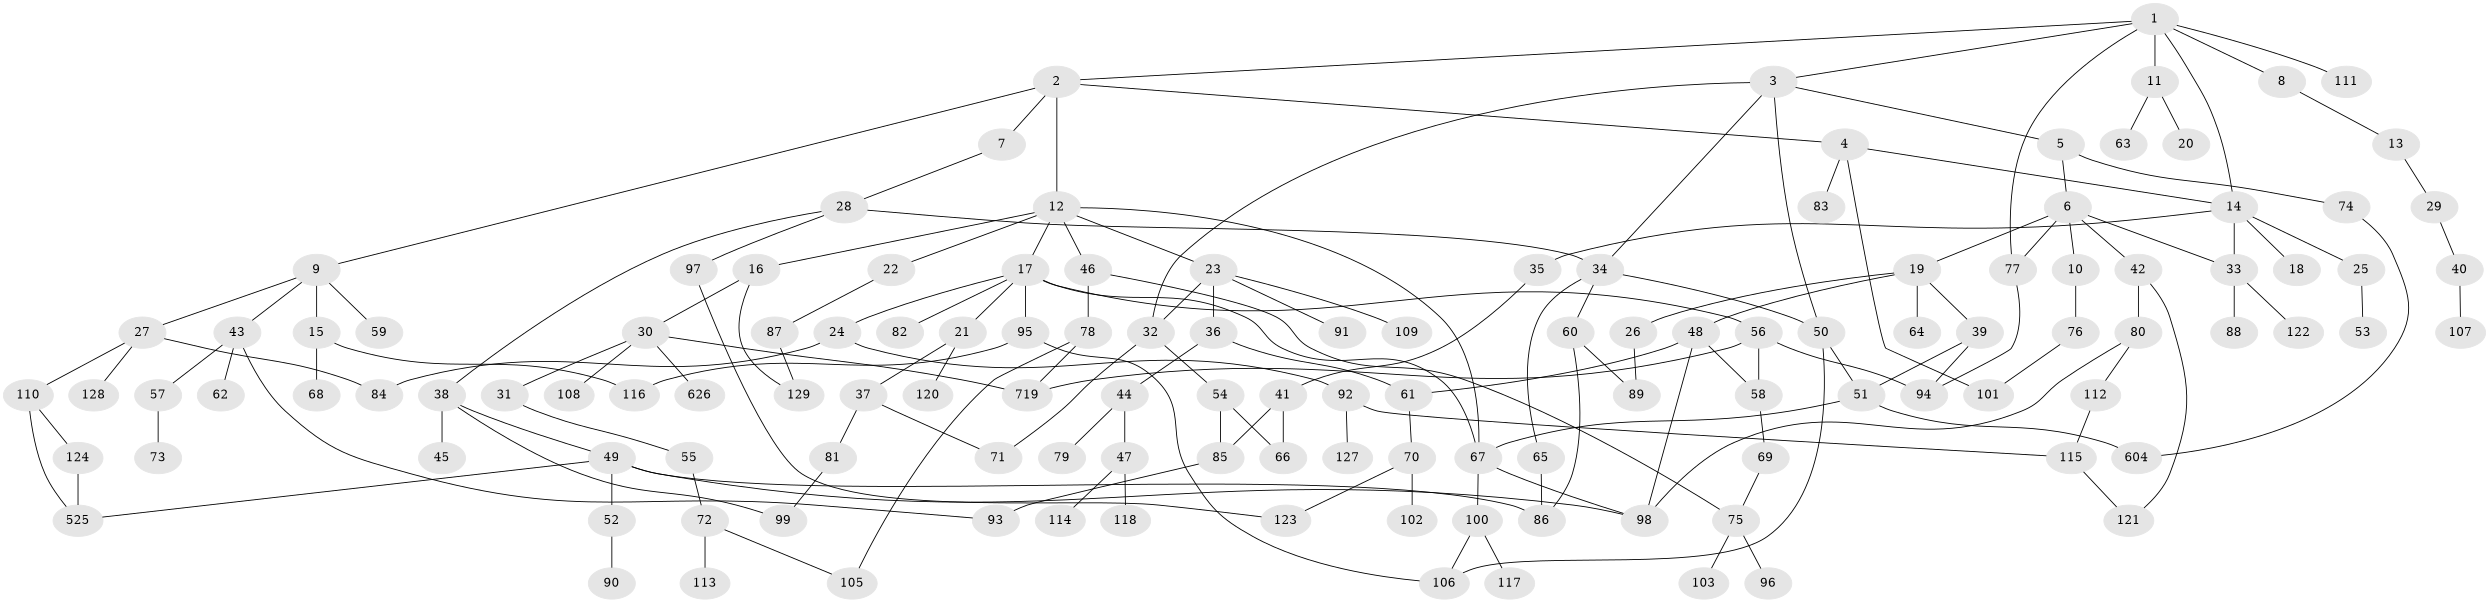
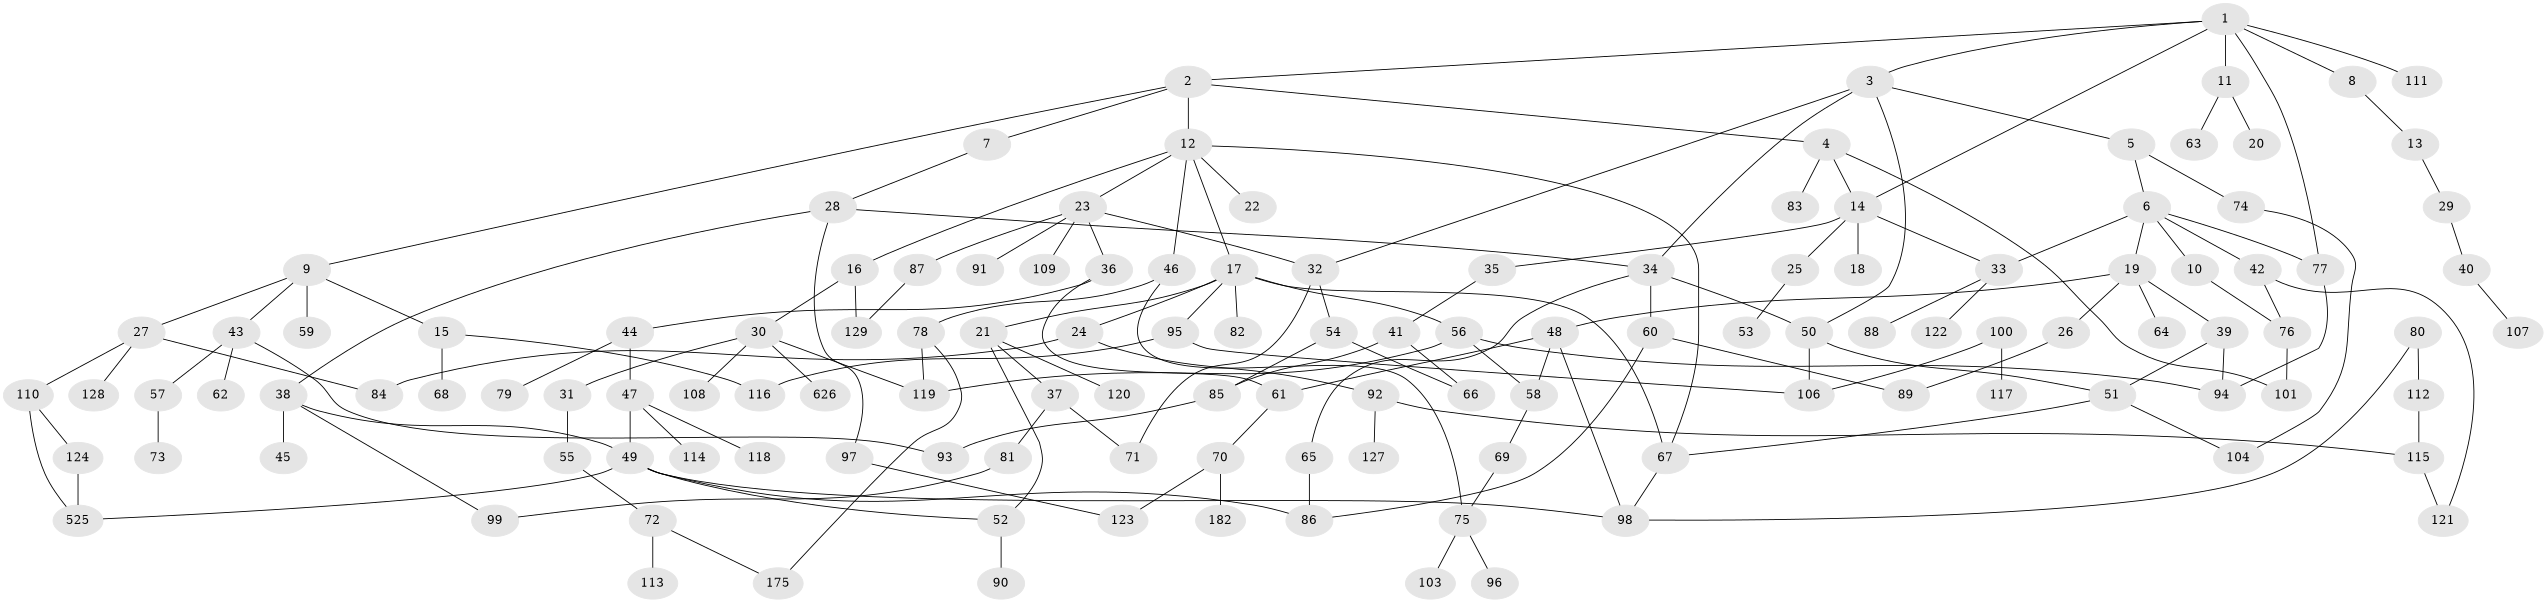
(833, 301) -> (998, 236)
(2138, 301) -> (2272, 301)
(1027, 395) -> (924, 395)
none -> (1028, 420)
none -> (630, 427)
(2137, 458) -> (2239, 458)
(1478, 489) -> none
(1412, 521) -> (1221, 521)
(852, 583) -> (778, 583)
